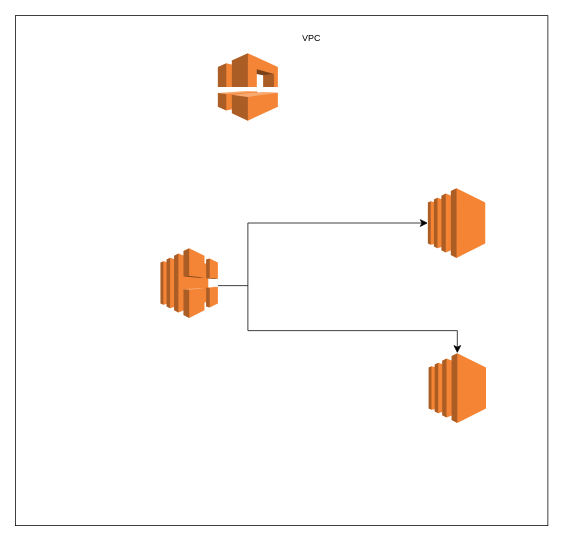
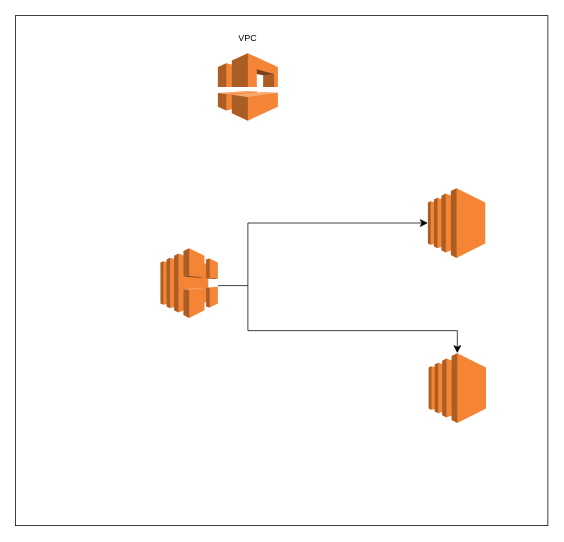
(312, 38) -> (248, 38)
